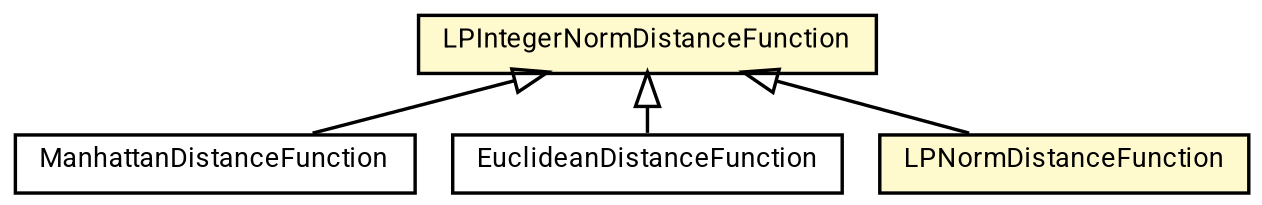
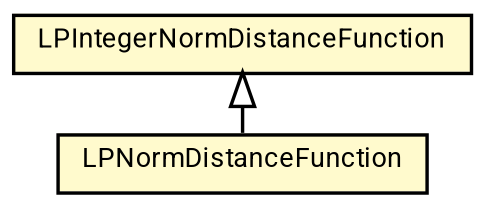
(214, 162) -> none
(647, 162) -> none
